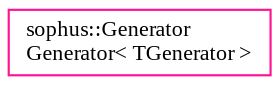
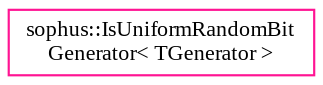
(140, 43) -> (161, 43)
